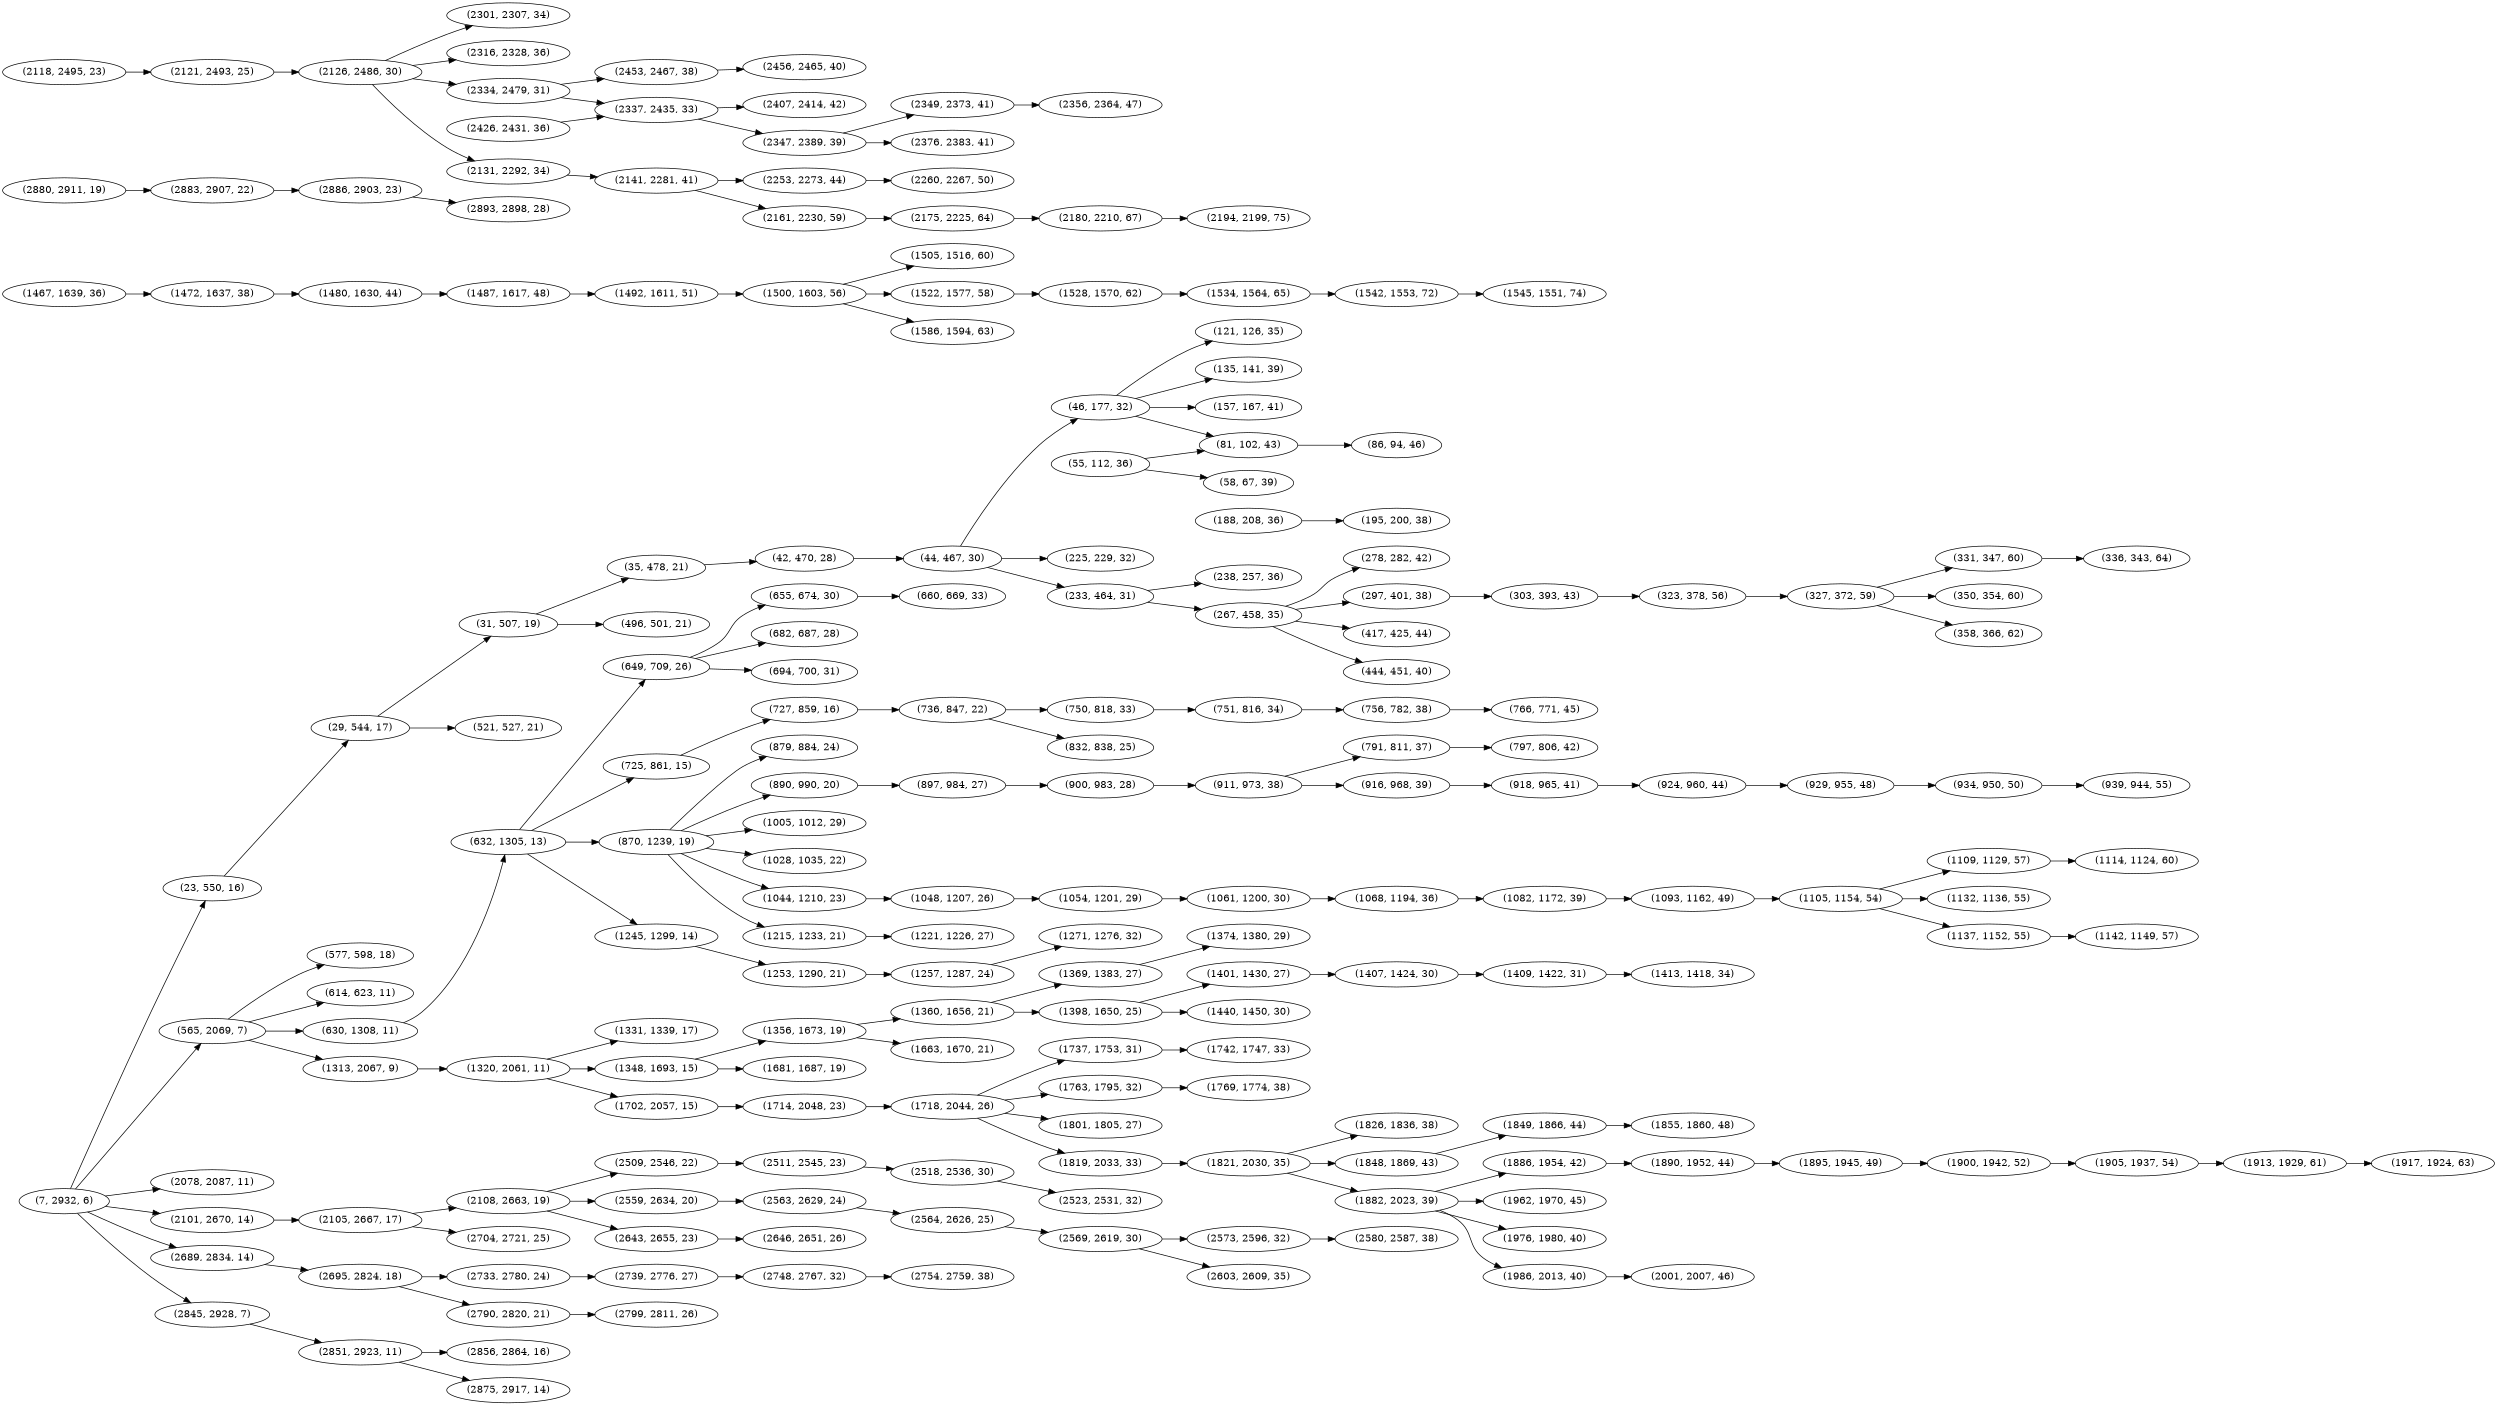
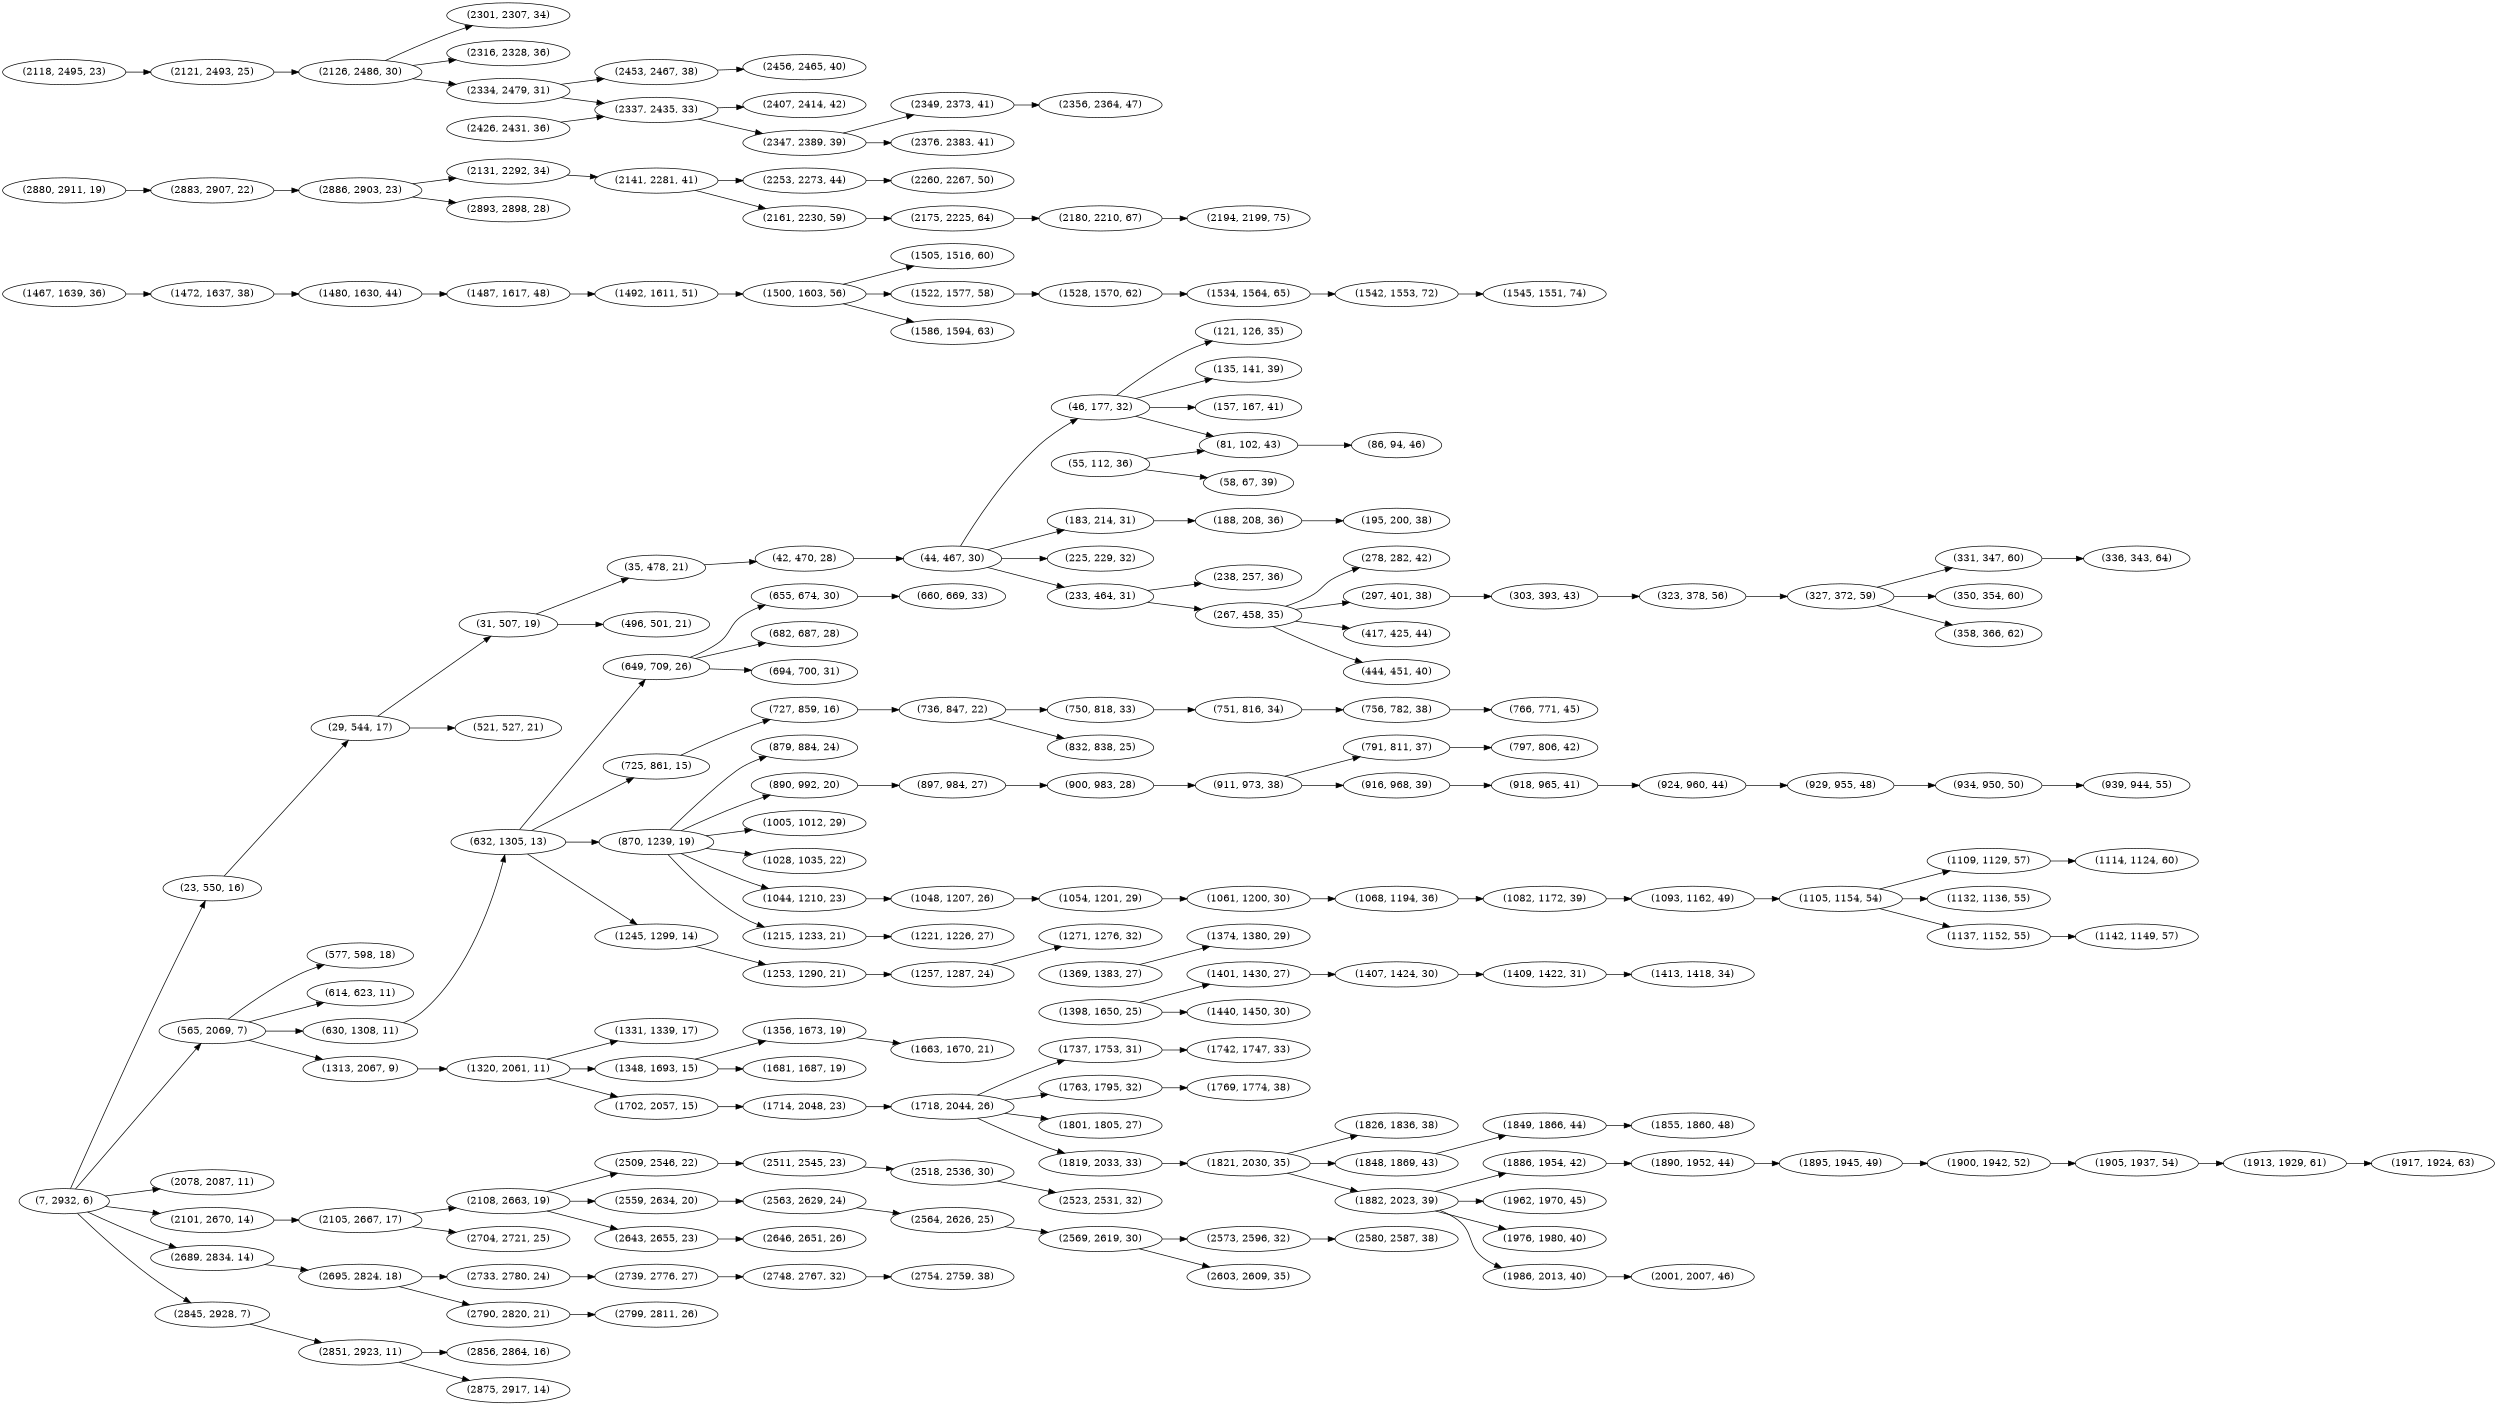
(417, 126) -> (431, 181)
none -> (1100, 521)
(804, 785) -> (804, 785)
(952, 1012) -> none
